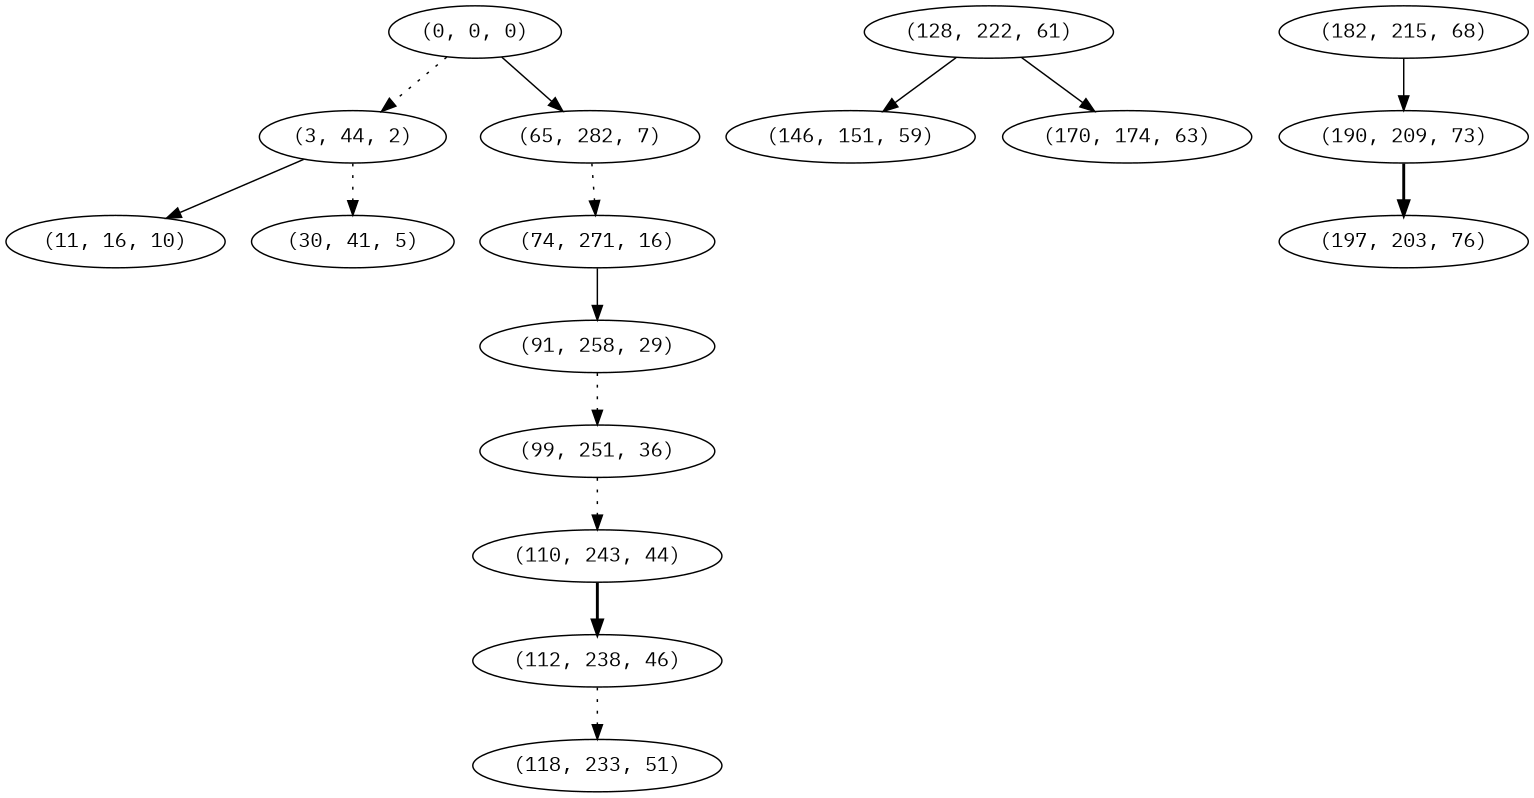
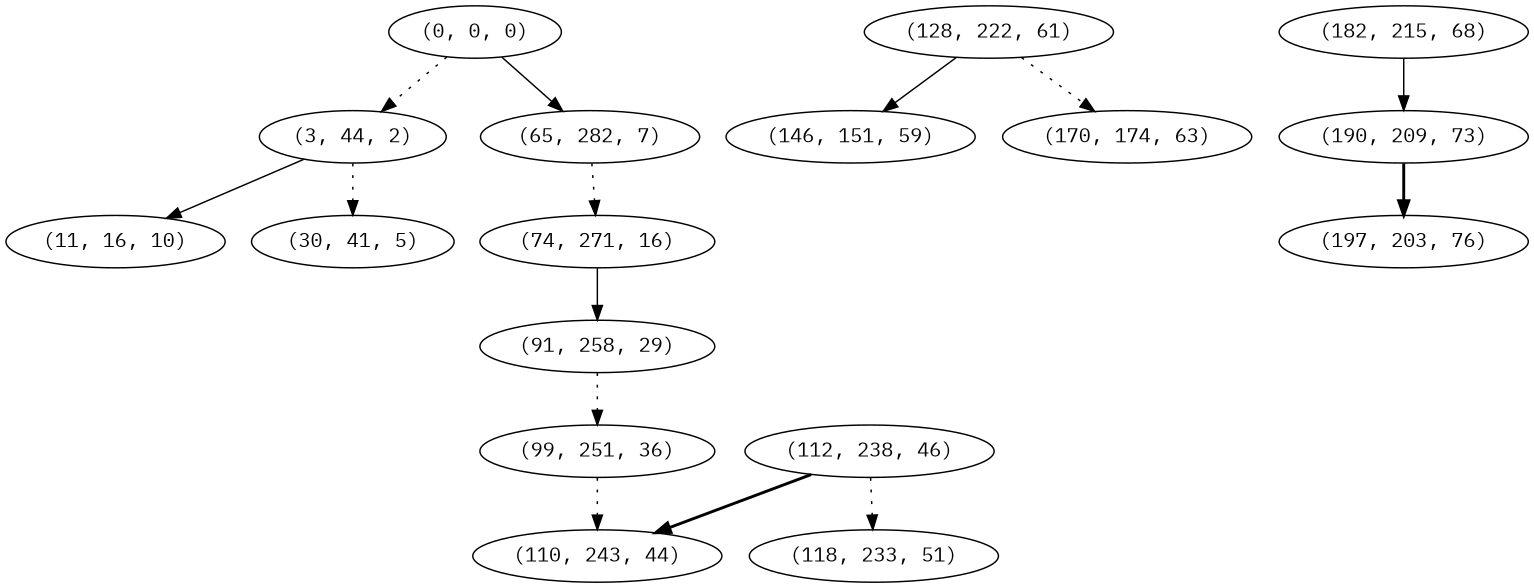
(1052, 80) -> (1052, 80)
(597, 601) -> (740, 501)
